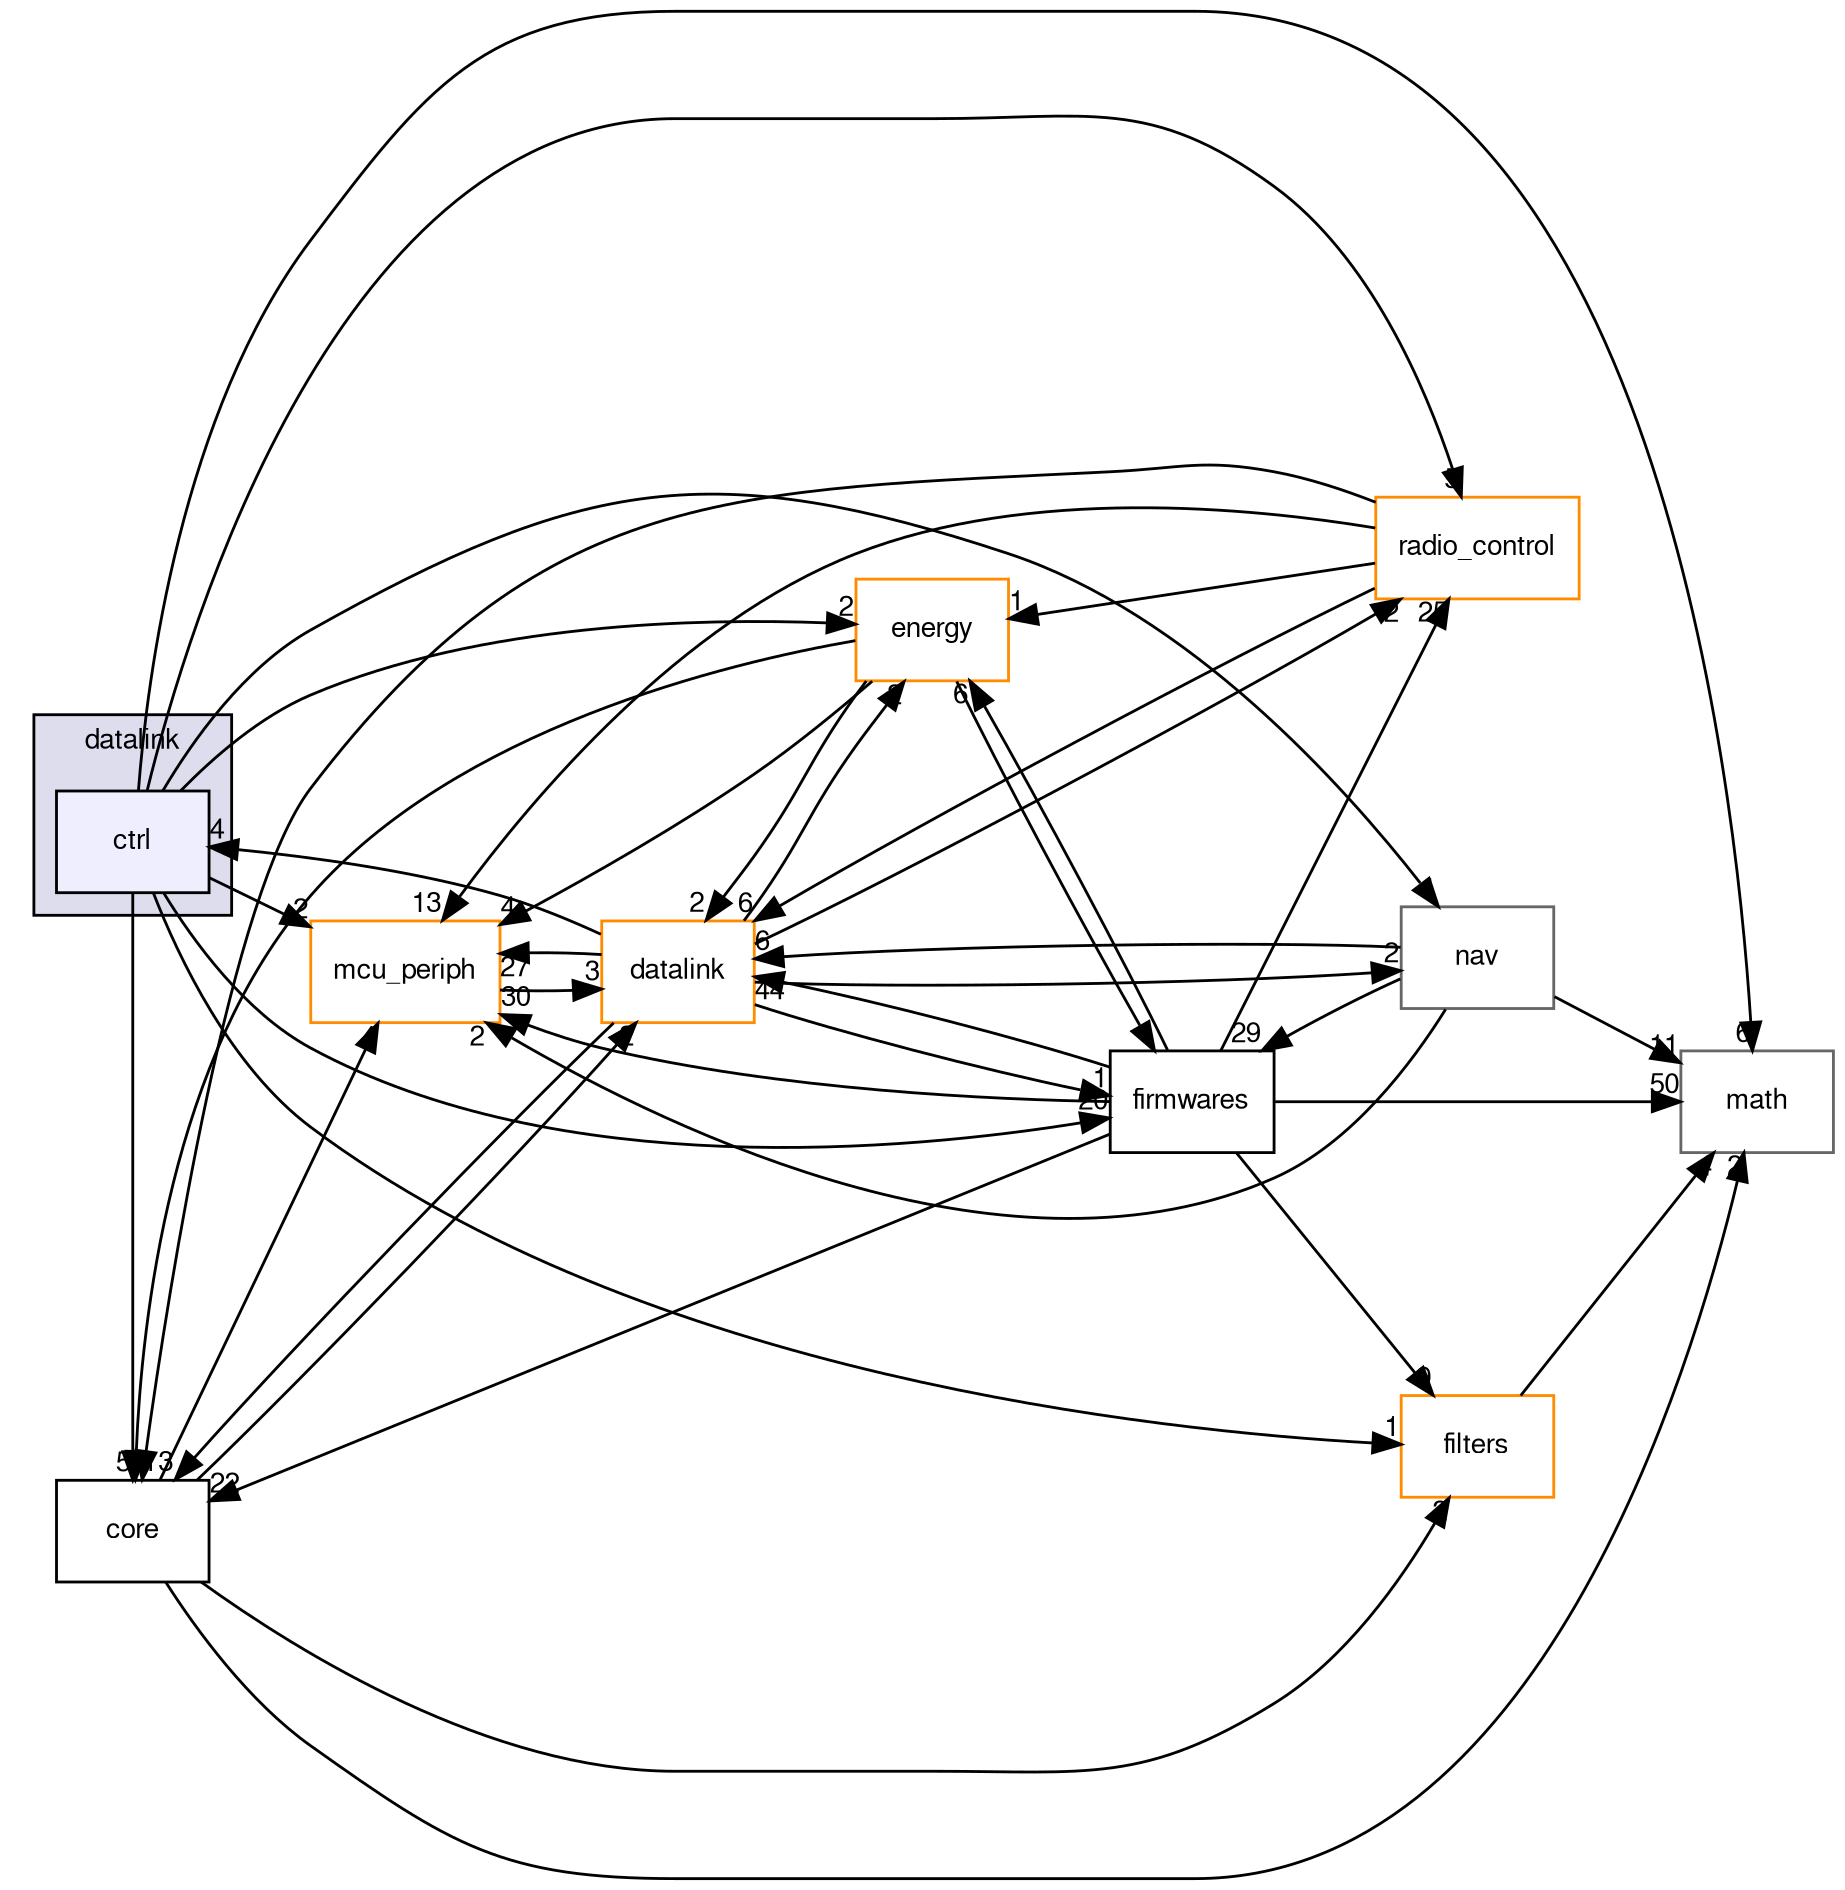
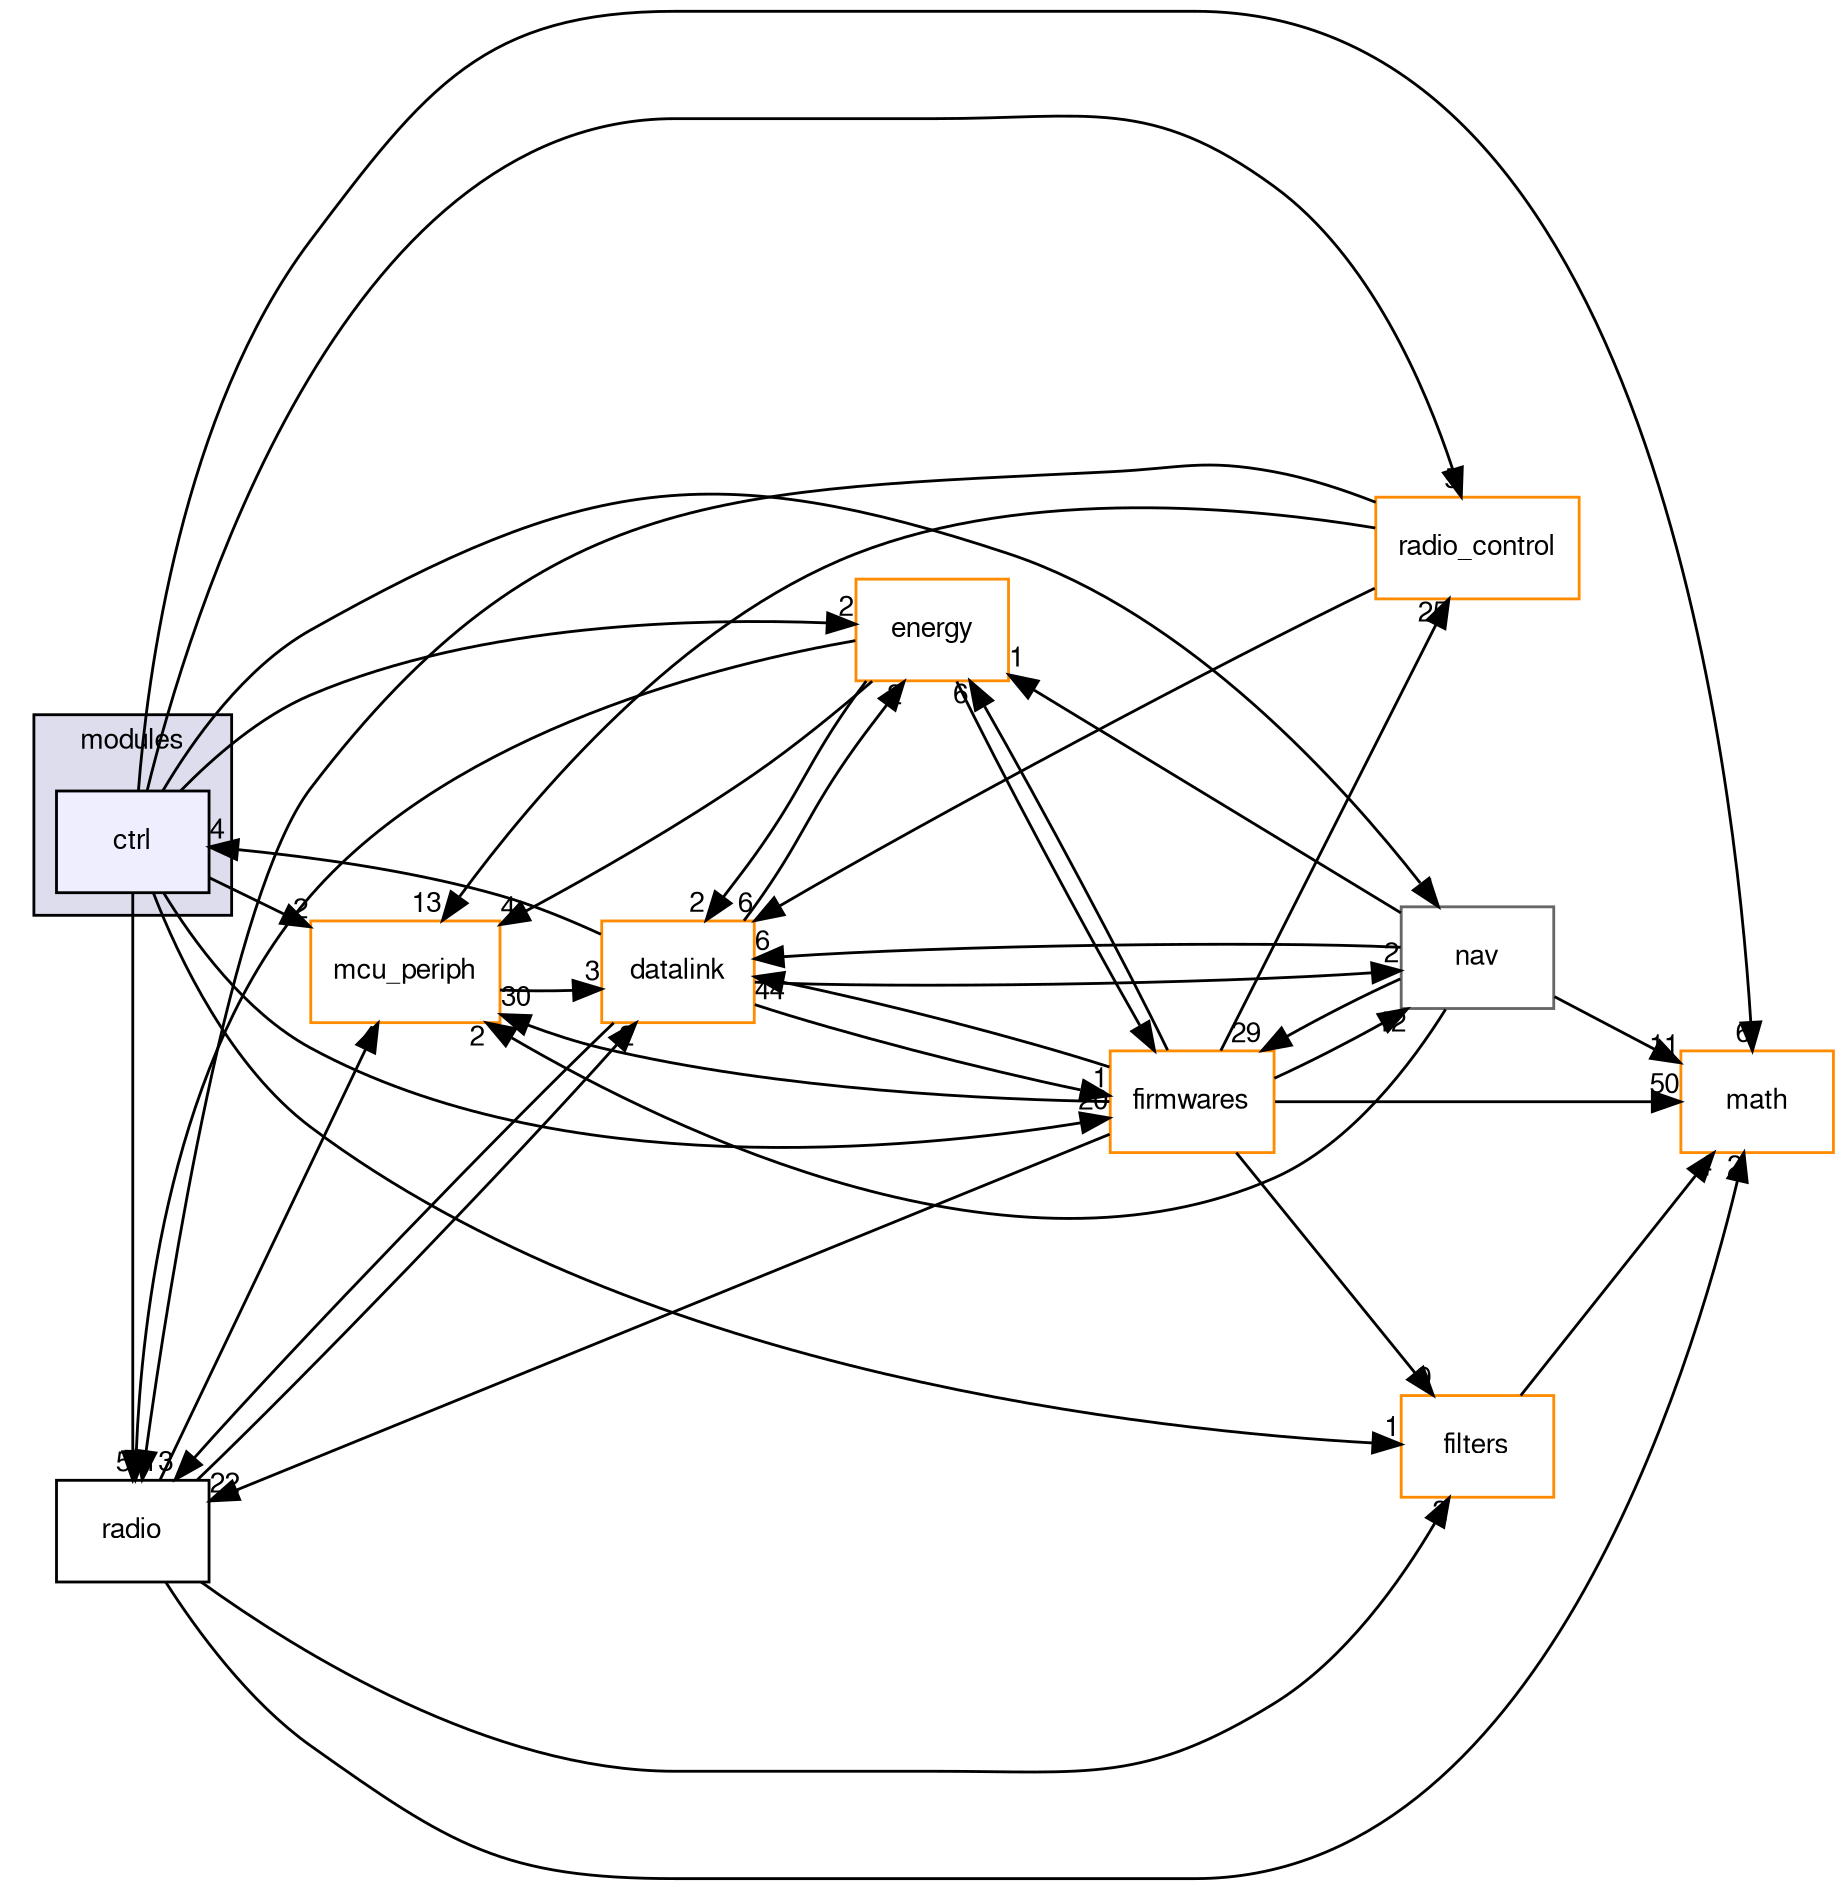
(1206, 589) -> (1217, 801)
(133, 742) -> (133, 742)
(1068, 784) -> none
(565, 953) -> none
none -> (1329, 1052)
(1192, 1102) -> (1192, 1102)
(1757, 1102) -> (1757, 1102)
(133, 1531) -> (133, 1531)
